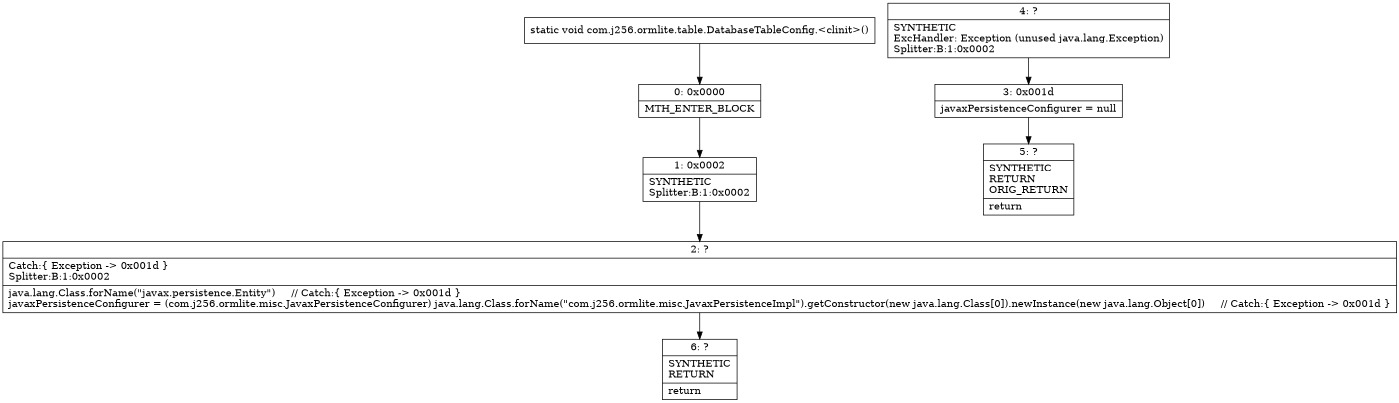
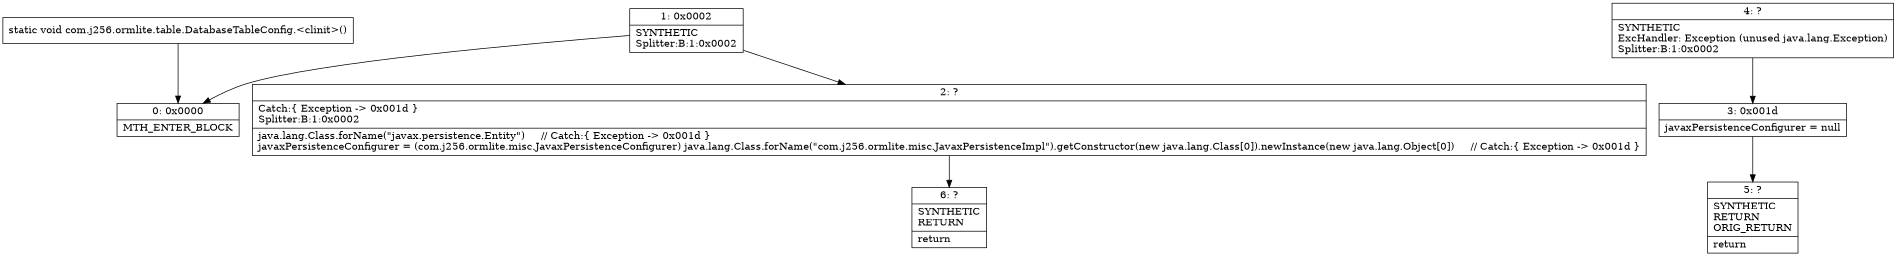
(700, 134) -> (417, 56)
